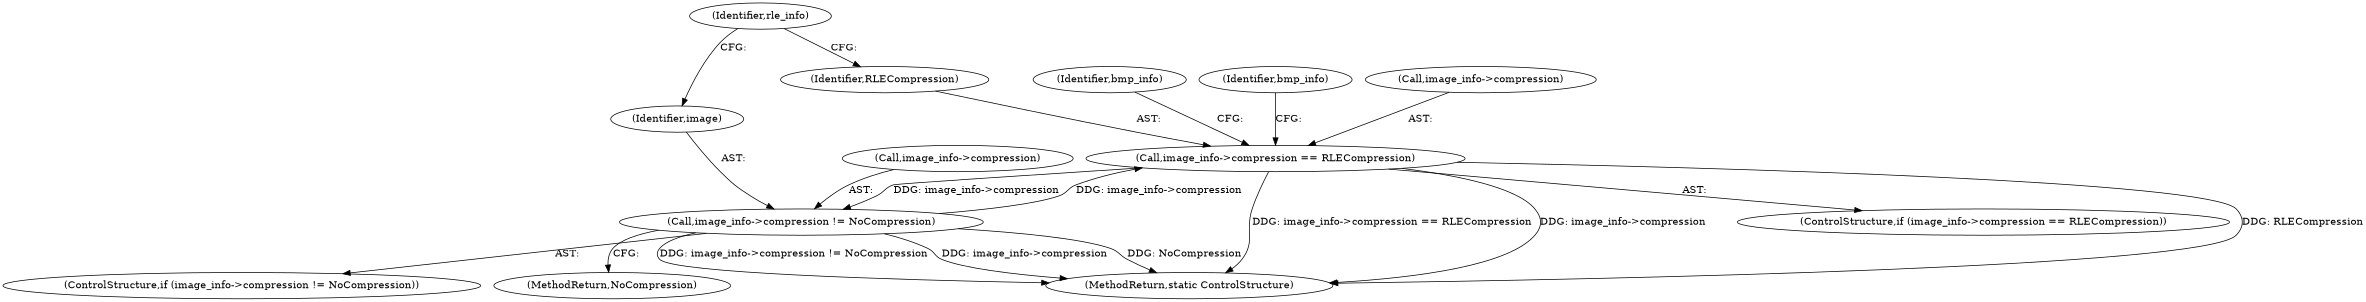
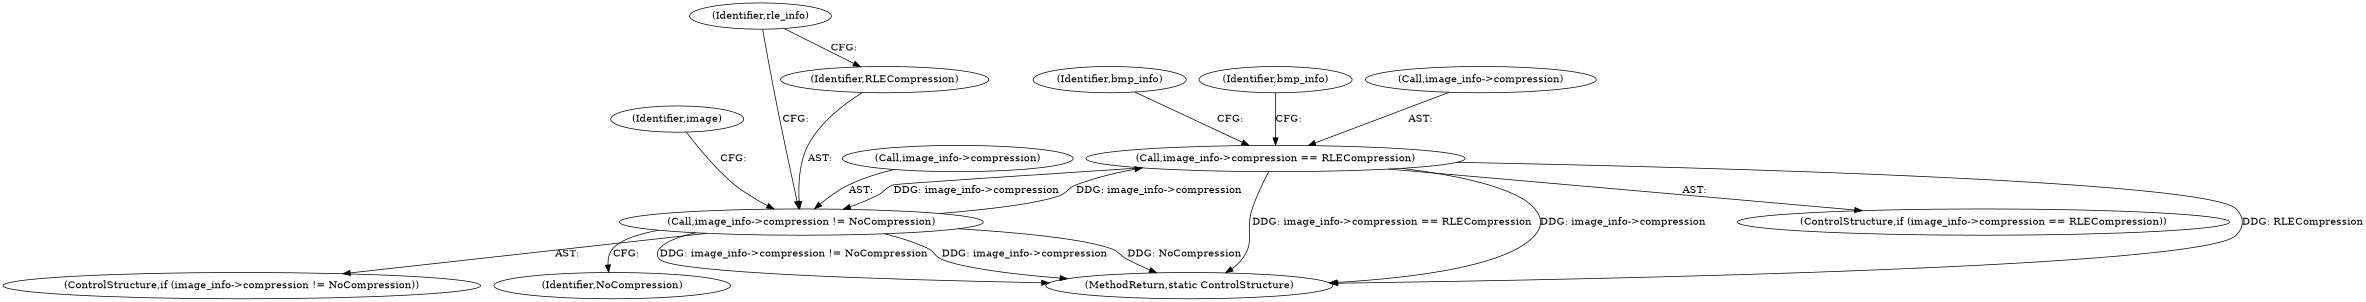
(706, 60) -> (779, 116)
(1069, 119) -> (813, 137)
(735, 159) -> (735, 159)
(612, 286) -> (612, 286)
